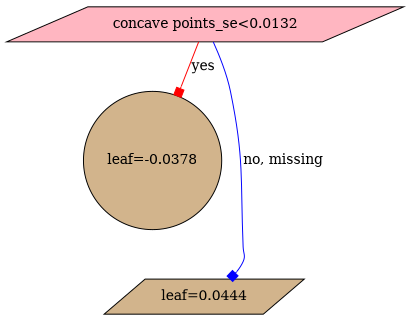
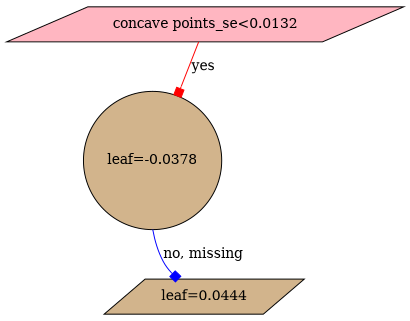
(240, 156) -> (159, 252)
